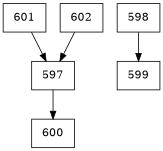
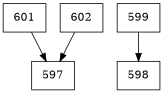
(139, 43) -> (139, 43)
(53, 133) -> none
